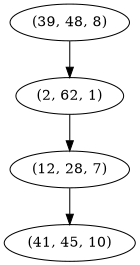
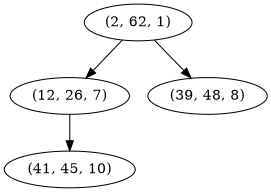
(70, 54) -> (169, 55)
(70, 169) -> (70, 96)
